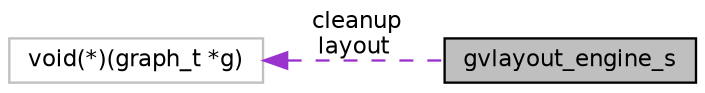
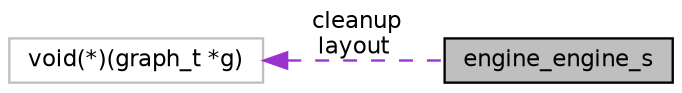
(570, 61) -> (559, 61)
